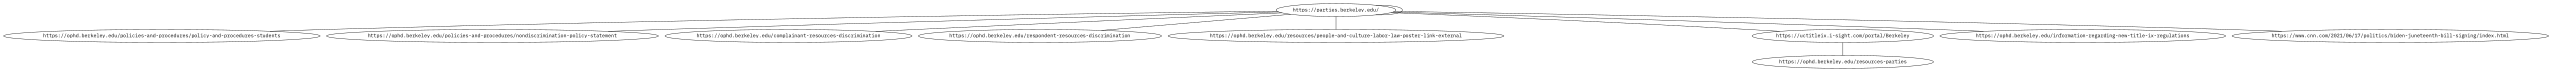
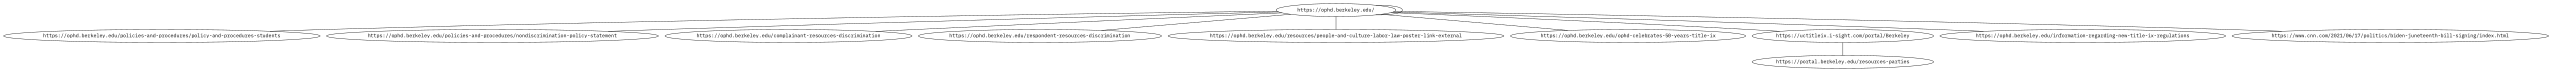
(1336, 10) -> (1336, 10)
none -> (1628, 36)
(1843, 62) -> (1843, 62)
